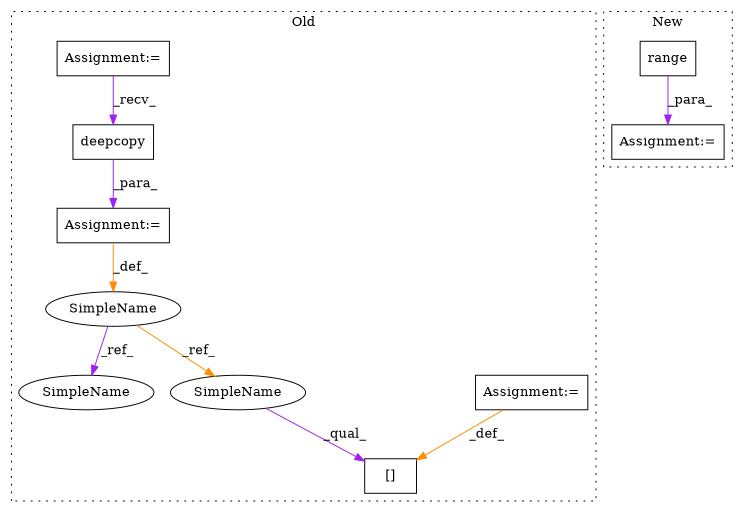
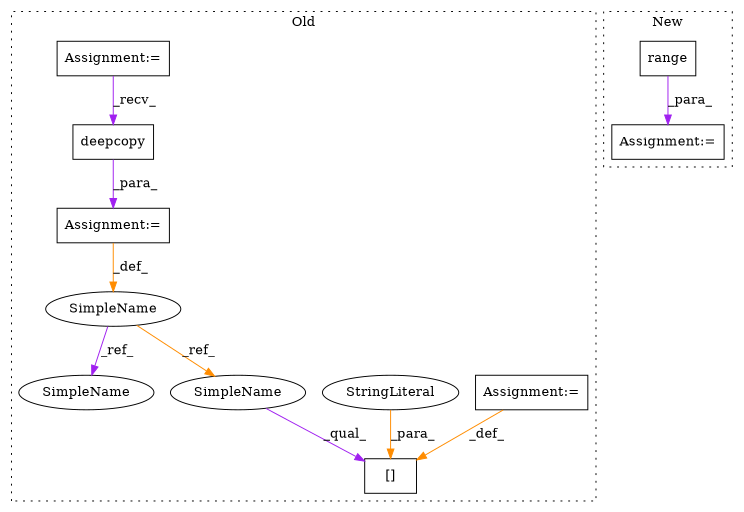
none -> (391, 393)
